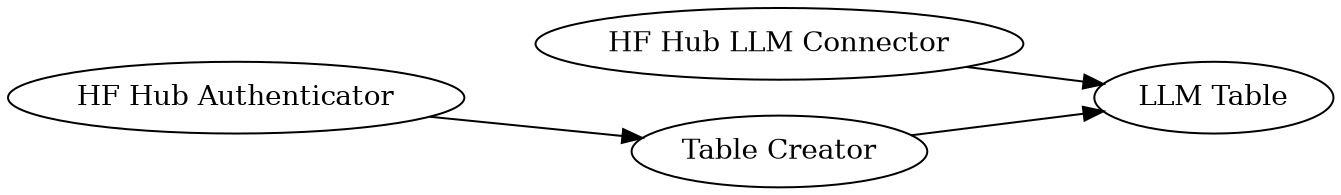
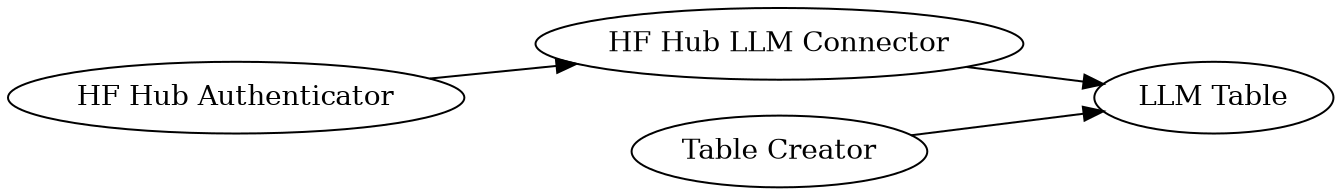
(526, 126) -> (493, 72)
